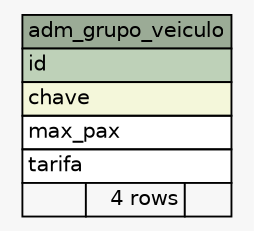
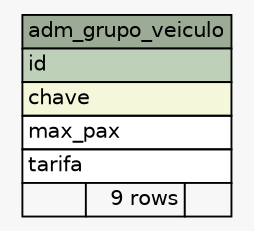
(145, 199) -> (145, 199)
